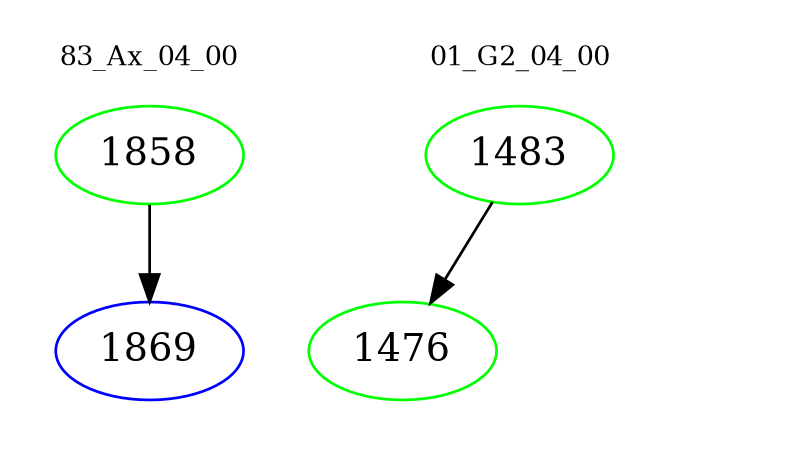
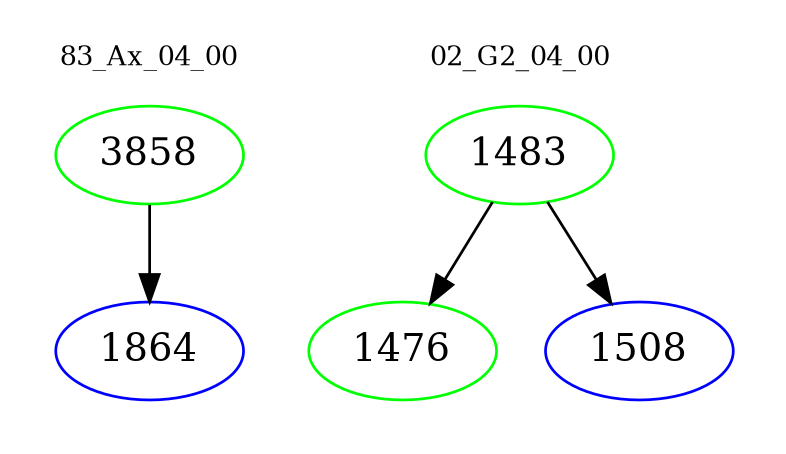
(521, 58) -> (521, 58)
(150, 155) -> (150, 155)
(150, 351) -> (150, 351)
none -> (639, 351)
